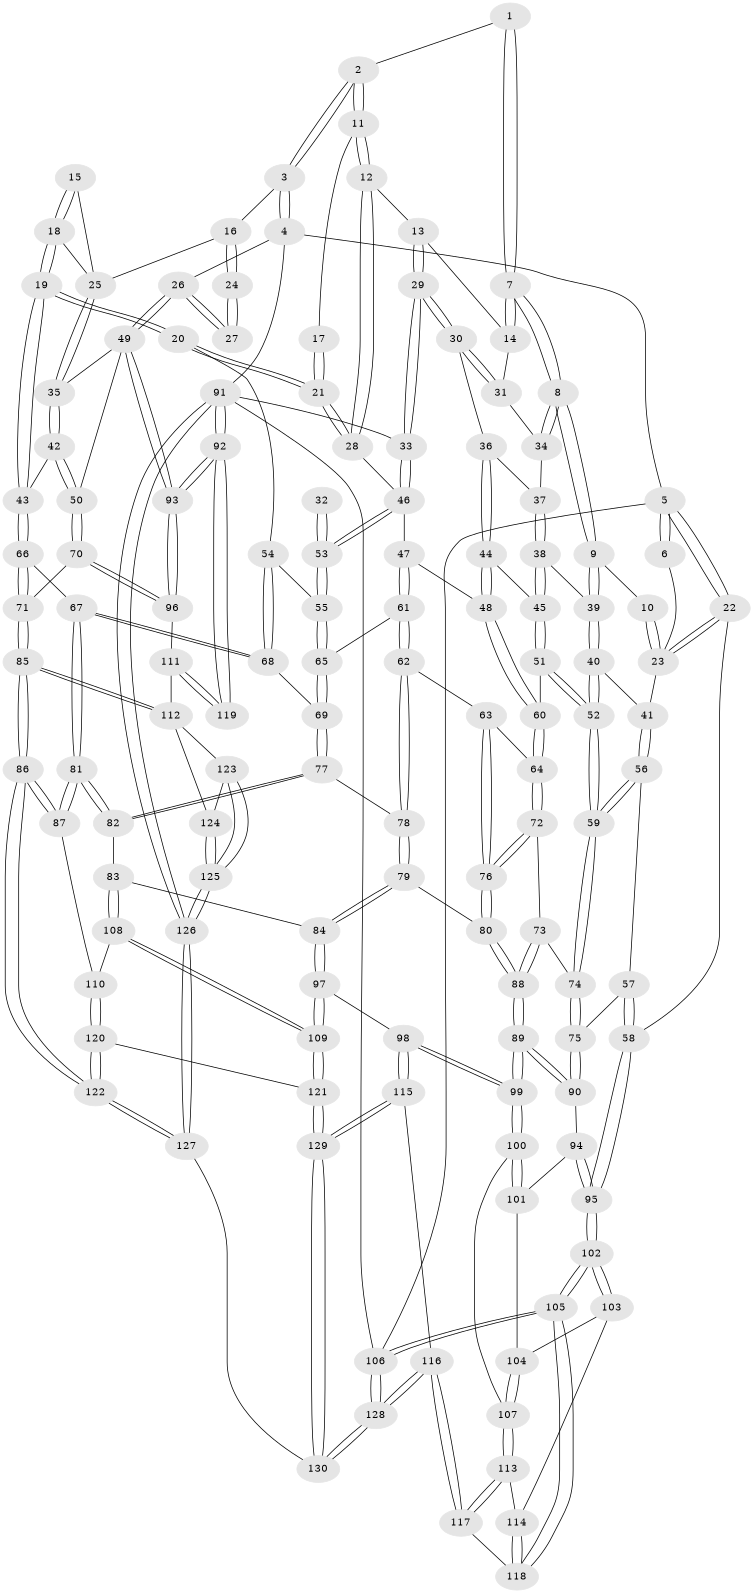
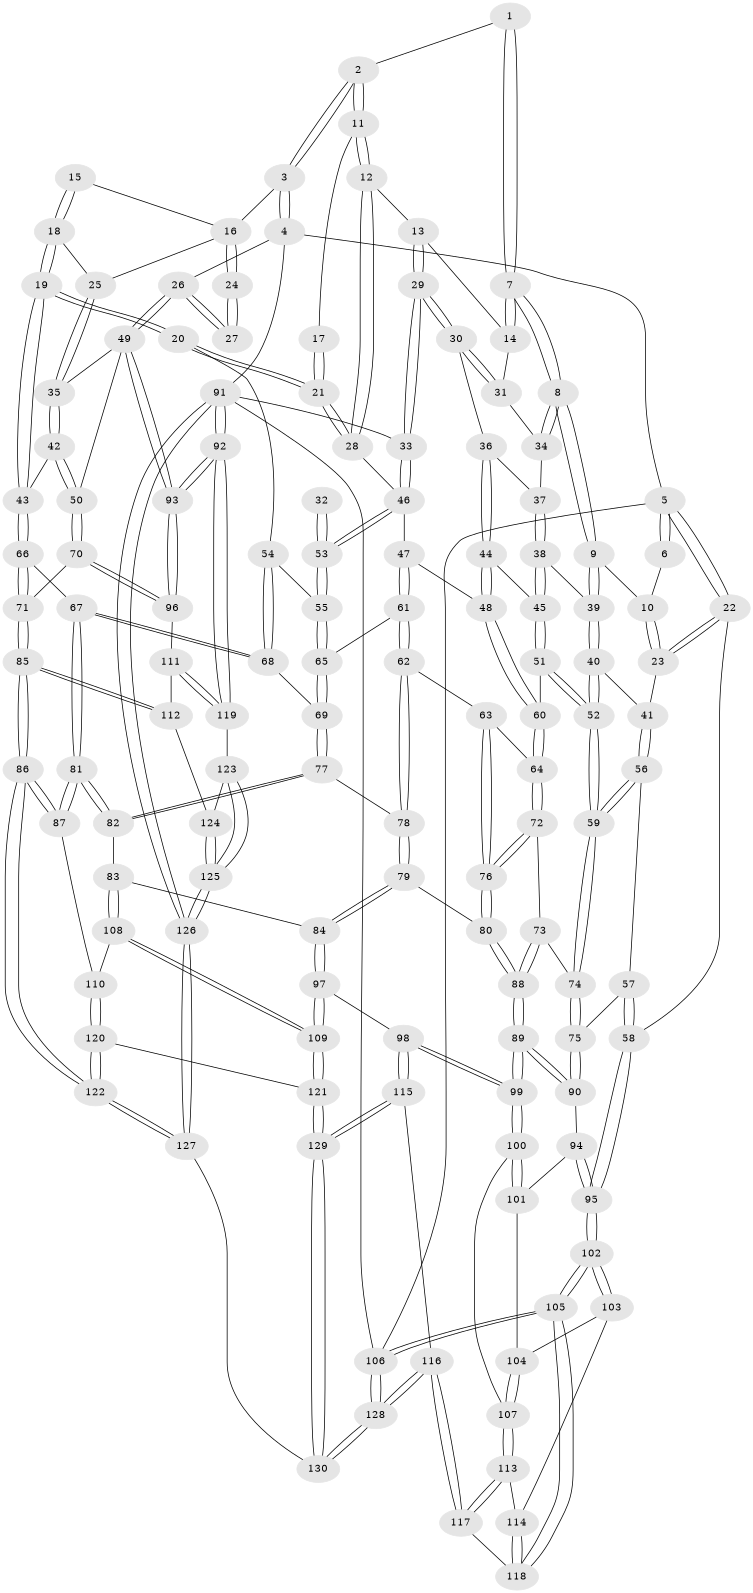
(86, 232) -> (153, 205)
(676, 609) -> (656, 581)
(199, 743) -> (227, 743)
